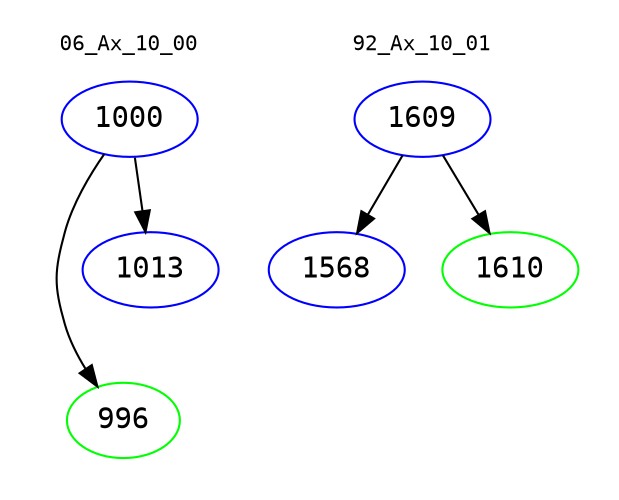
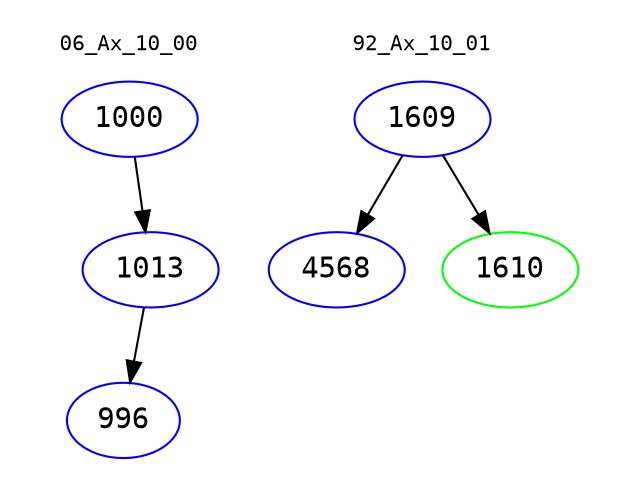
(59, 259) -> (139, 334)
(337, 270) -> (337, 270)
(123, 420) -> (123, 420)
